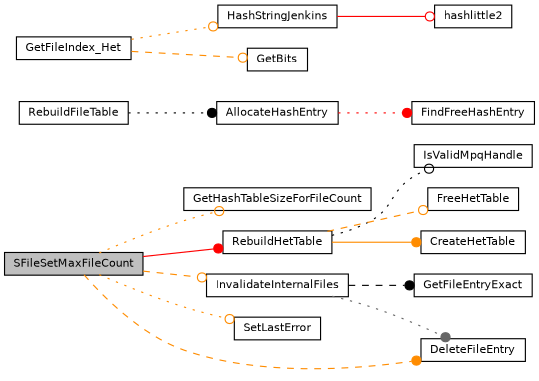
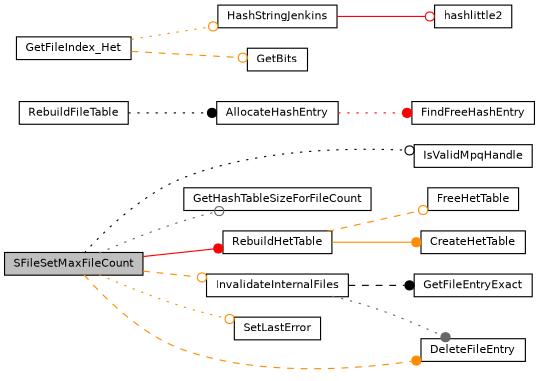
(384, 211) -> (231, 163)
(156, 230) -> (156, 230)
